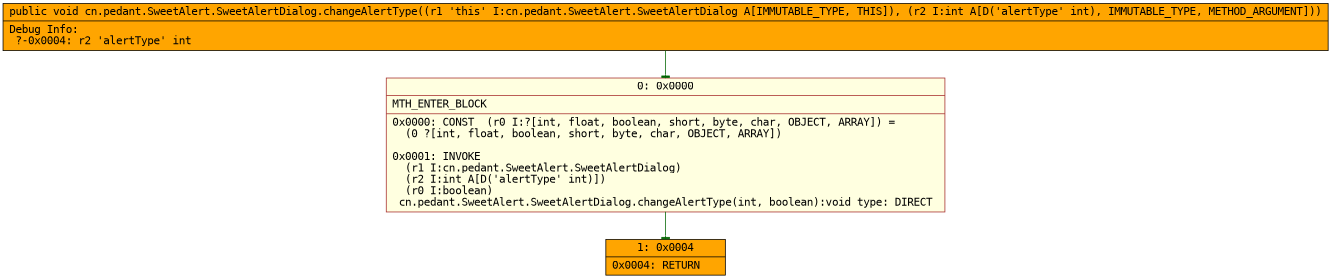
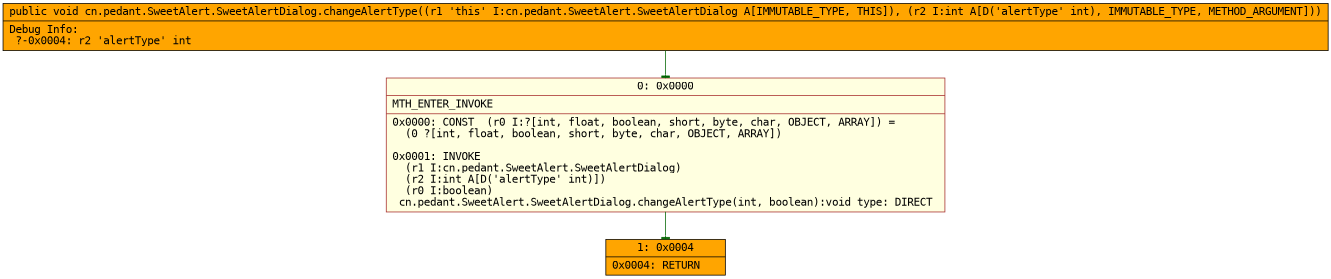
(440, 104) -> (443, 104)
